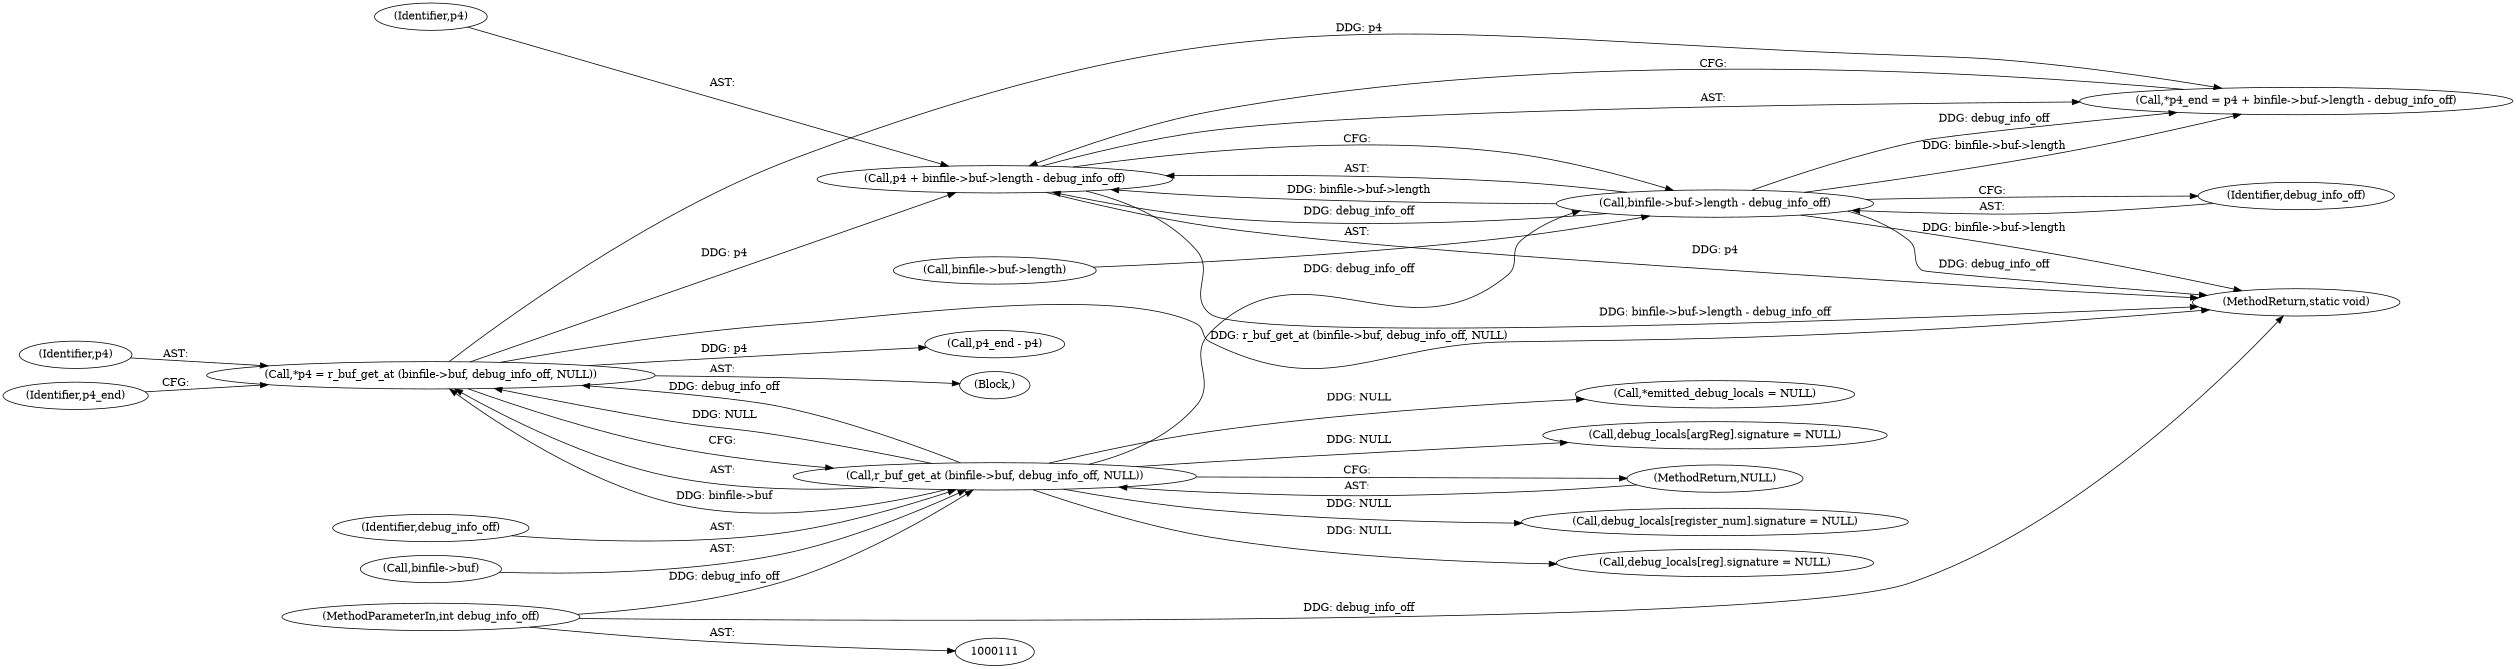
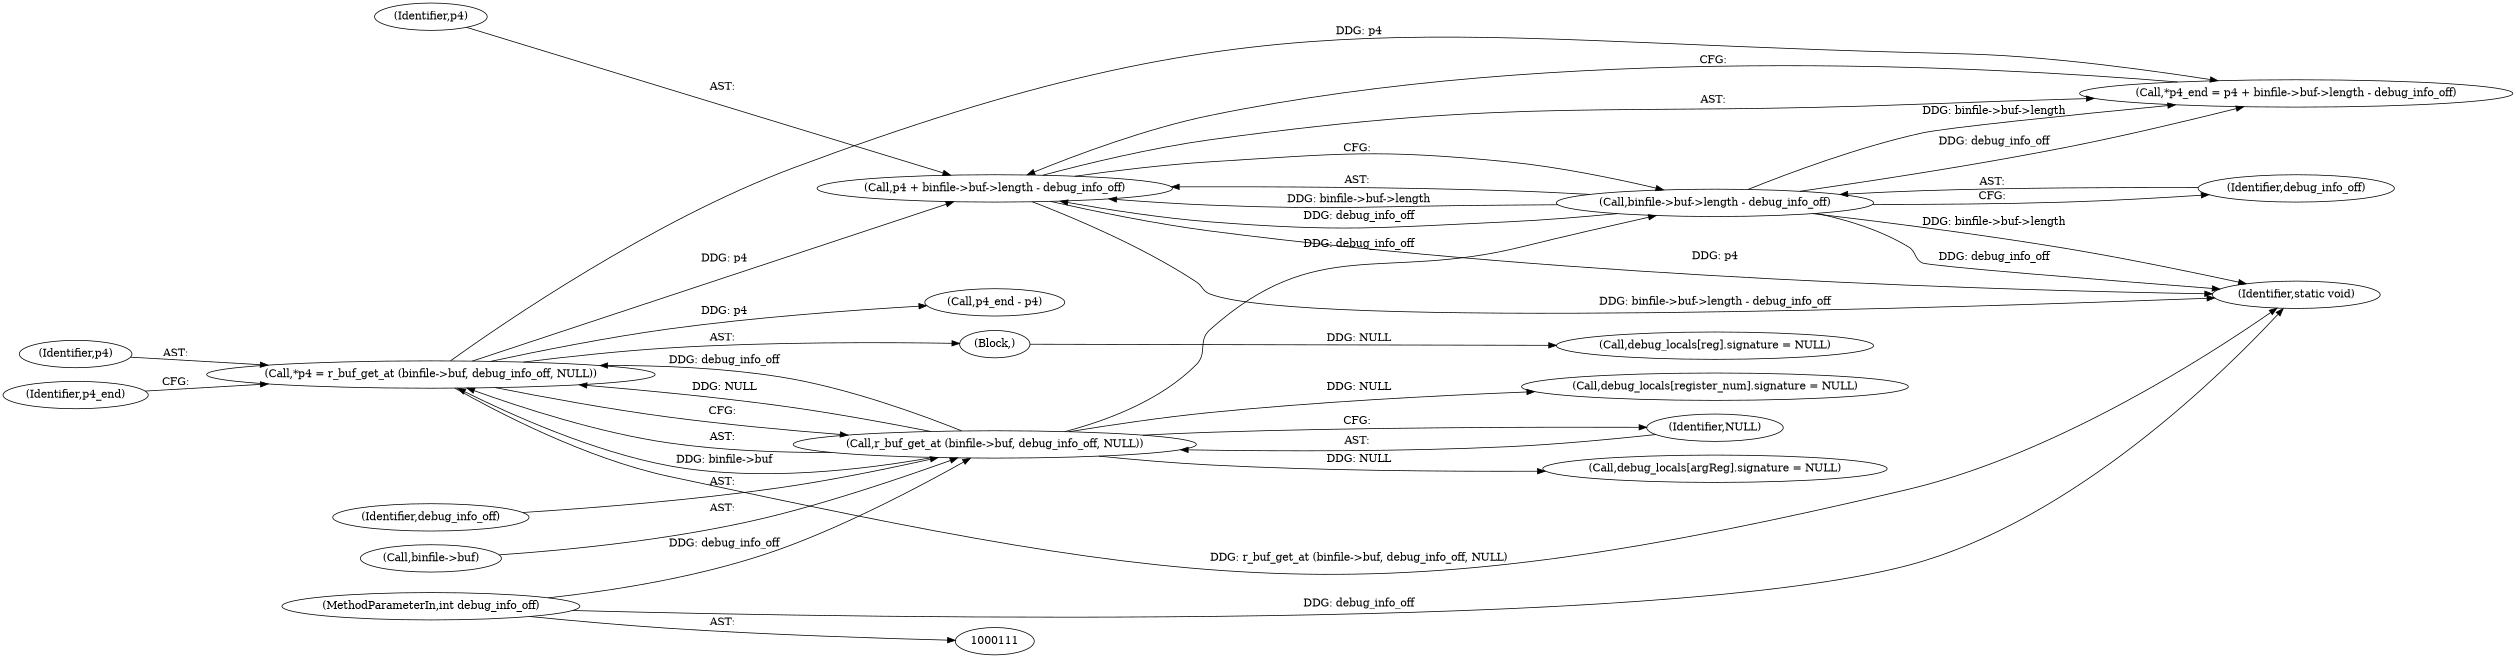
(995, 270) -> none
(2296, 302) -> (2296, 295)
(1715, 394) -> none
(1715, 479) -> (1715, 428)
(1288, 548) -> (1289, 345)
